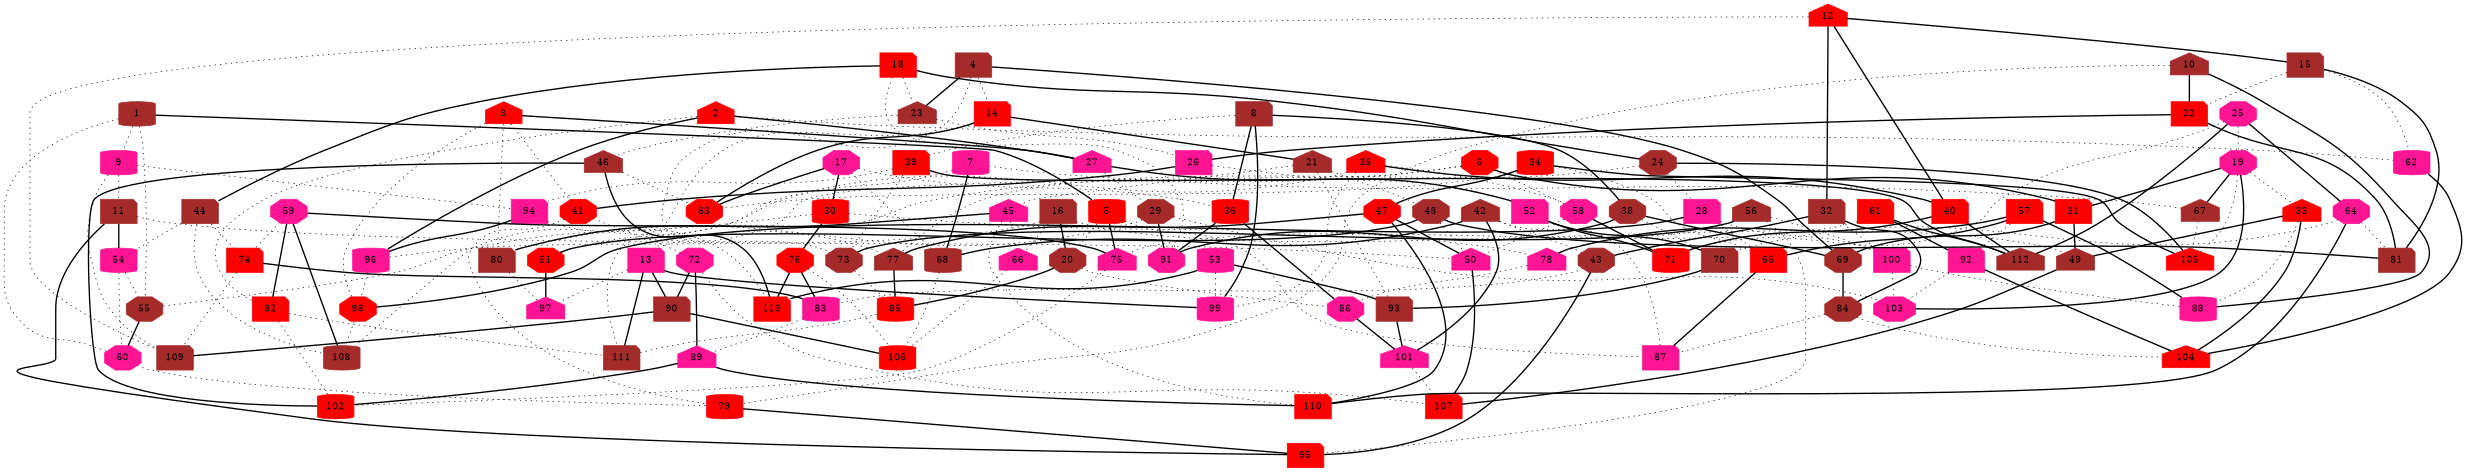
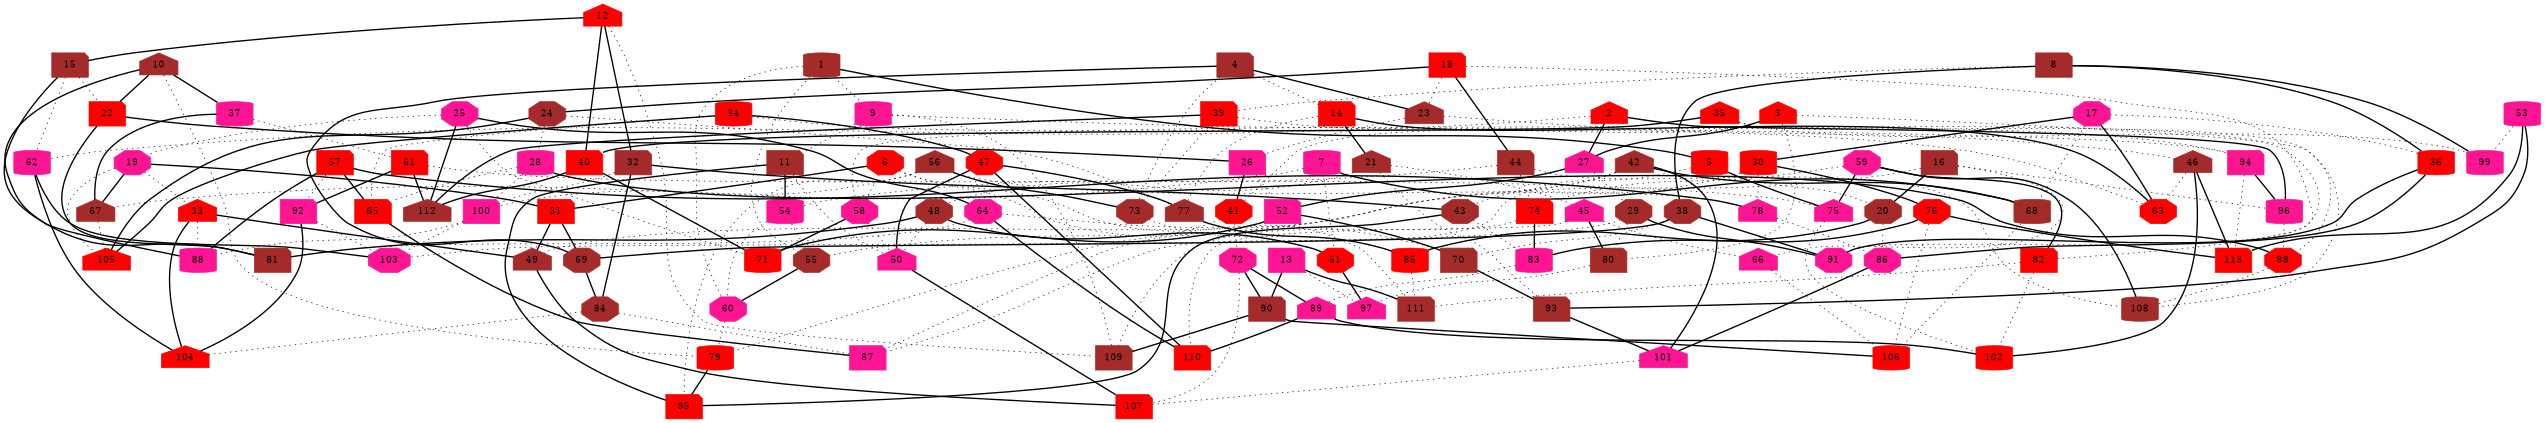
none -> (235, 114)
(1702, 211) -> (536, 163)
(984, 297) -> none
(2142, 297) -> (188, 244)
